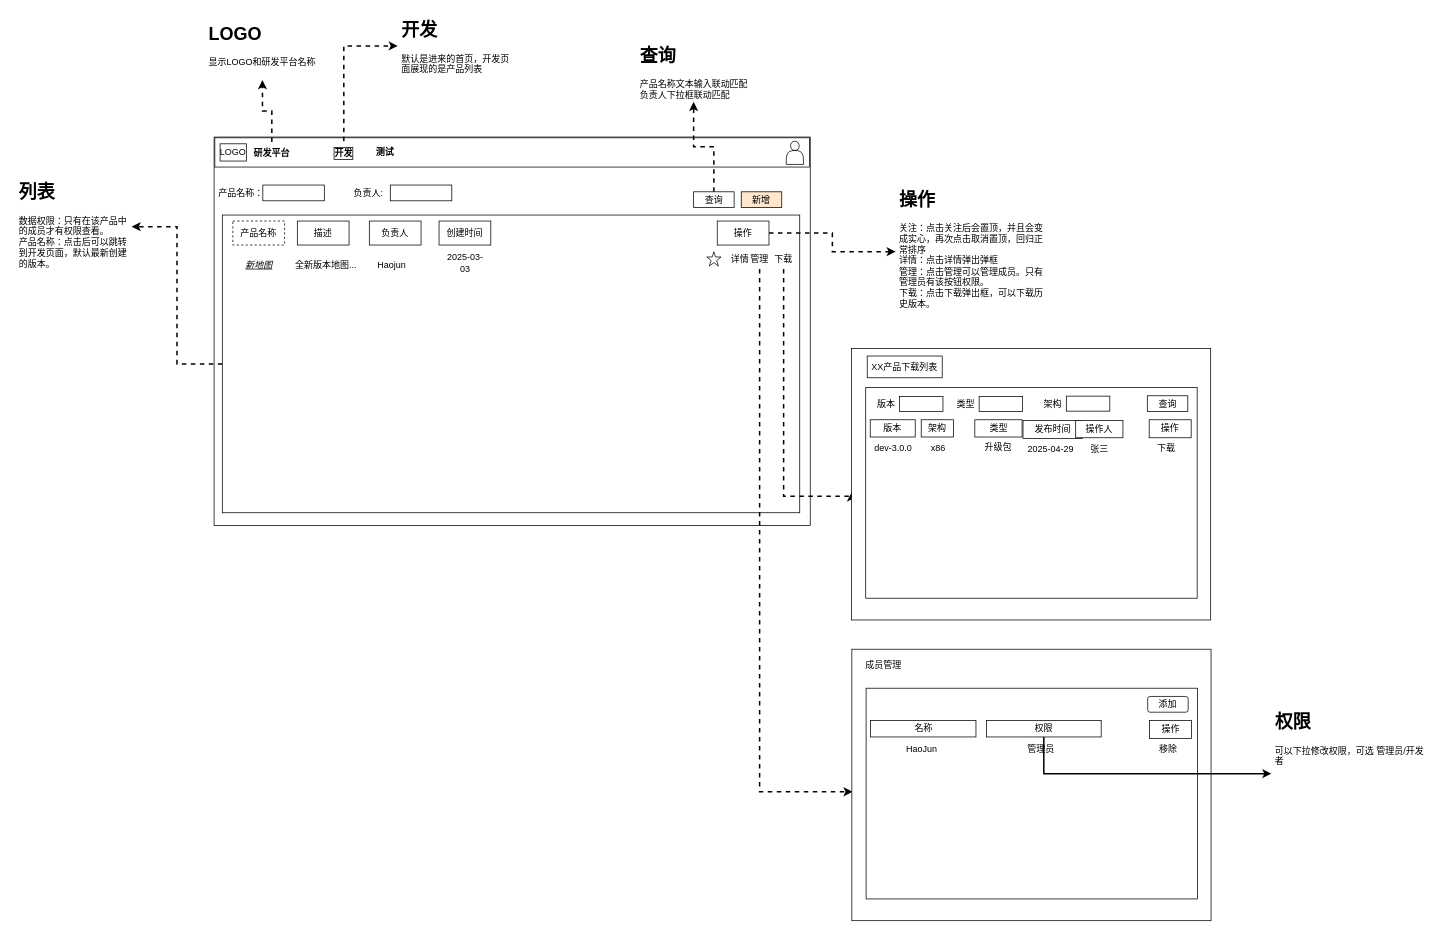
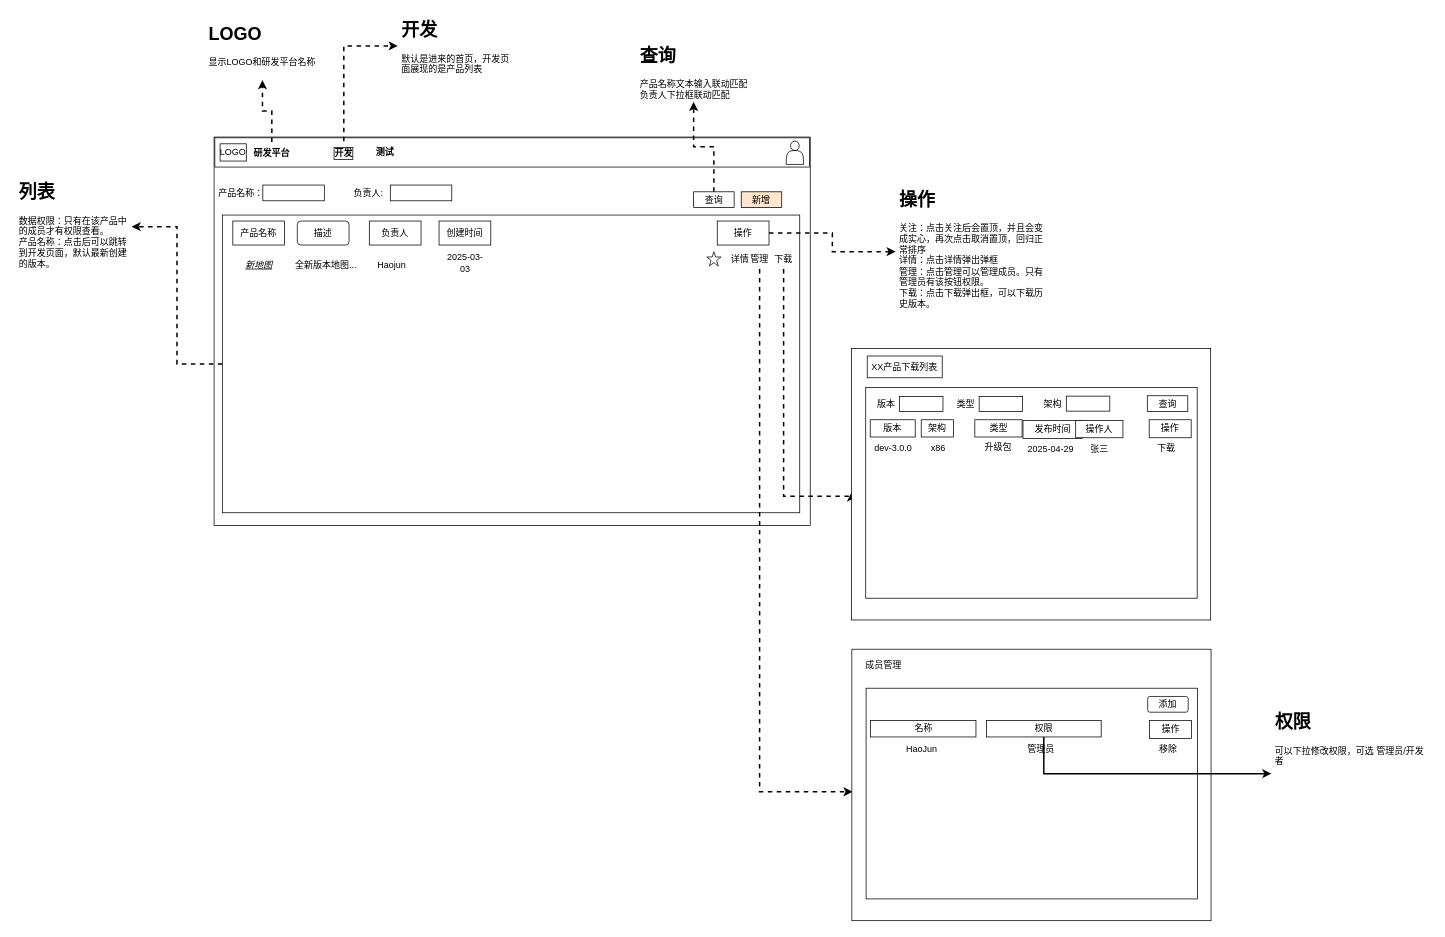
(259, 233) -> (259, 233)
(323, 233) -> (323, 233)
